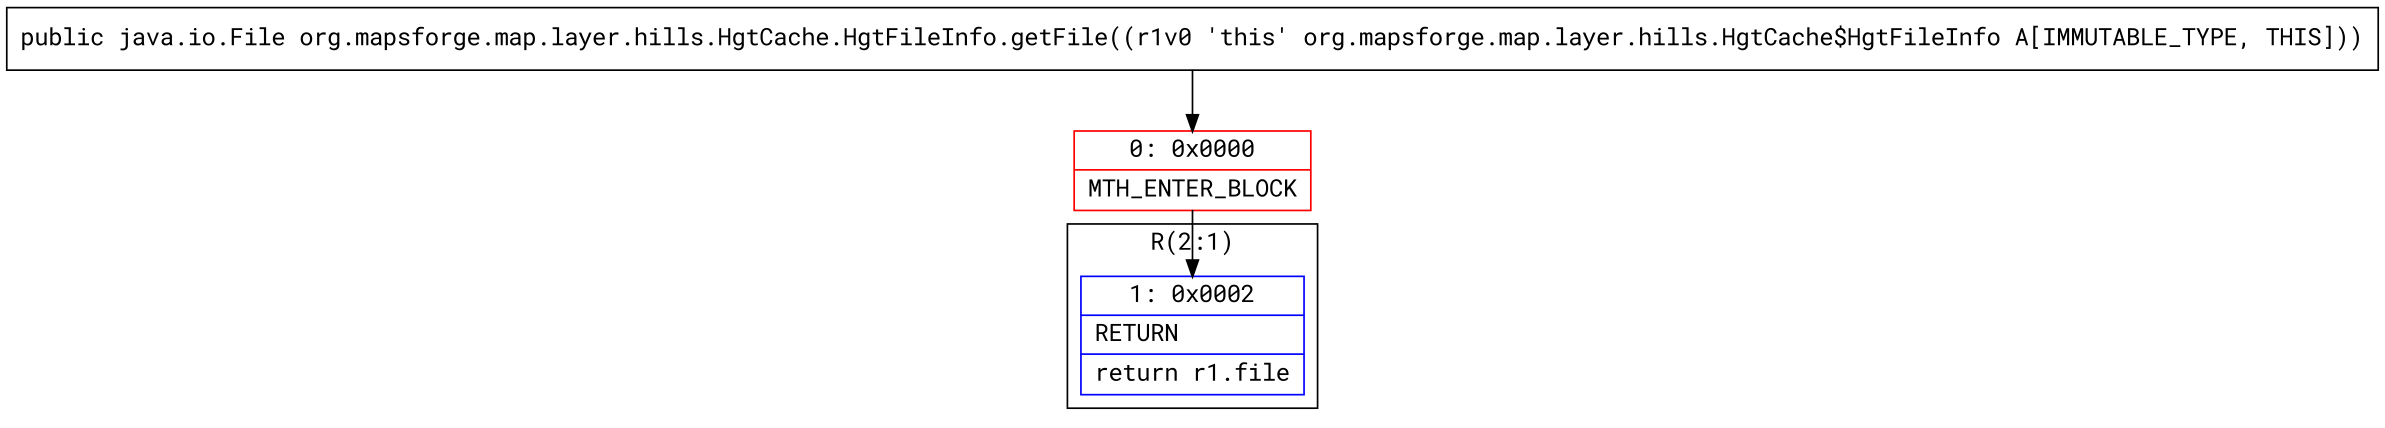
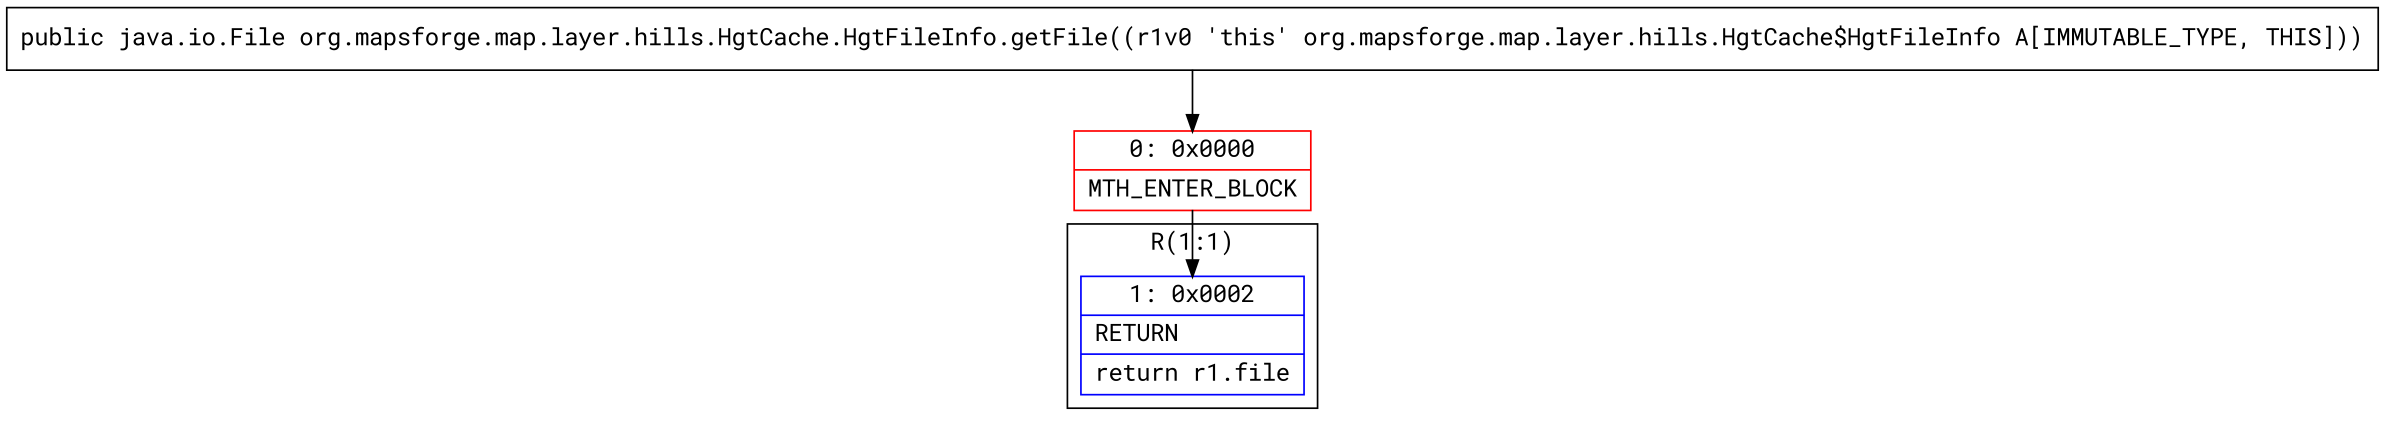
(1192, 243) -> (1192, 243)
